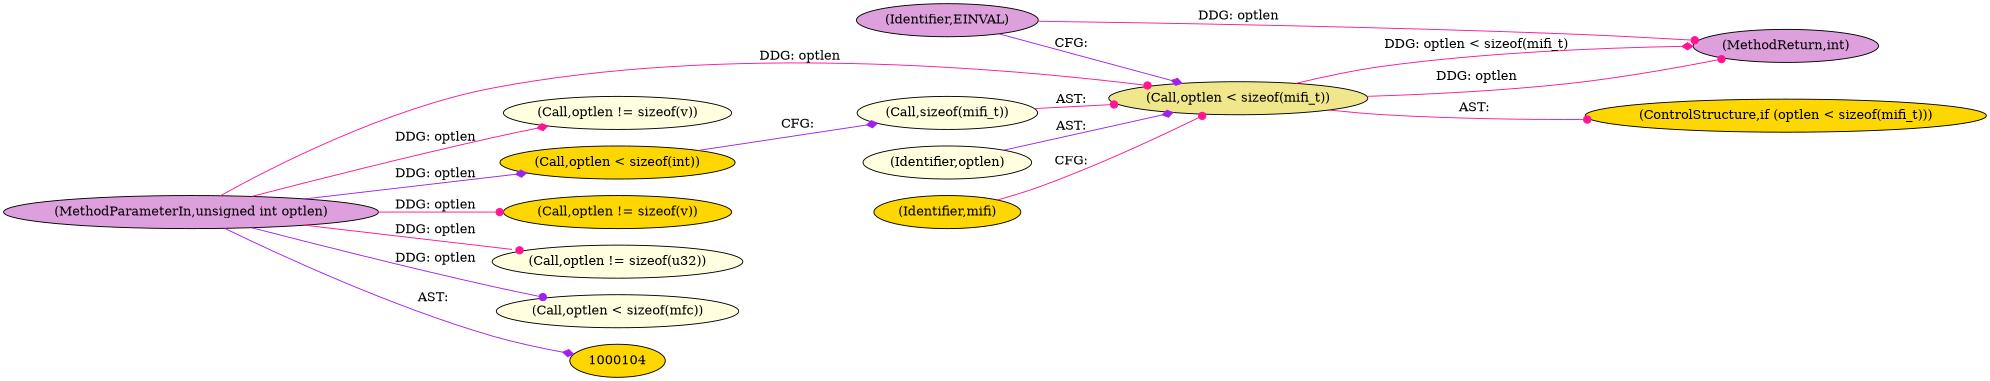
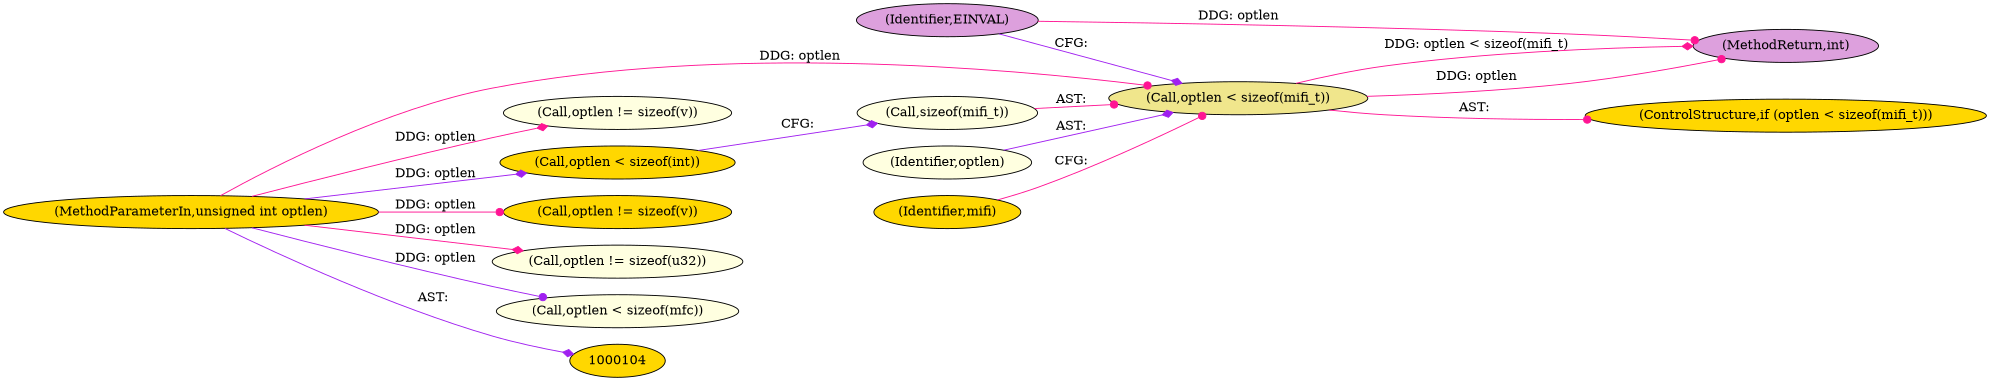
(191, 212) -> (191, 212)
(408, 237) -> (408, 237)
